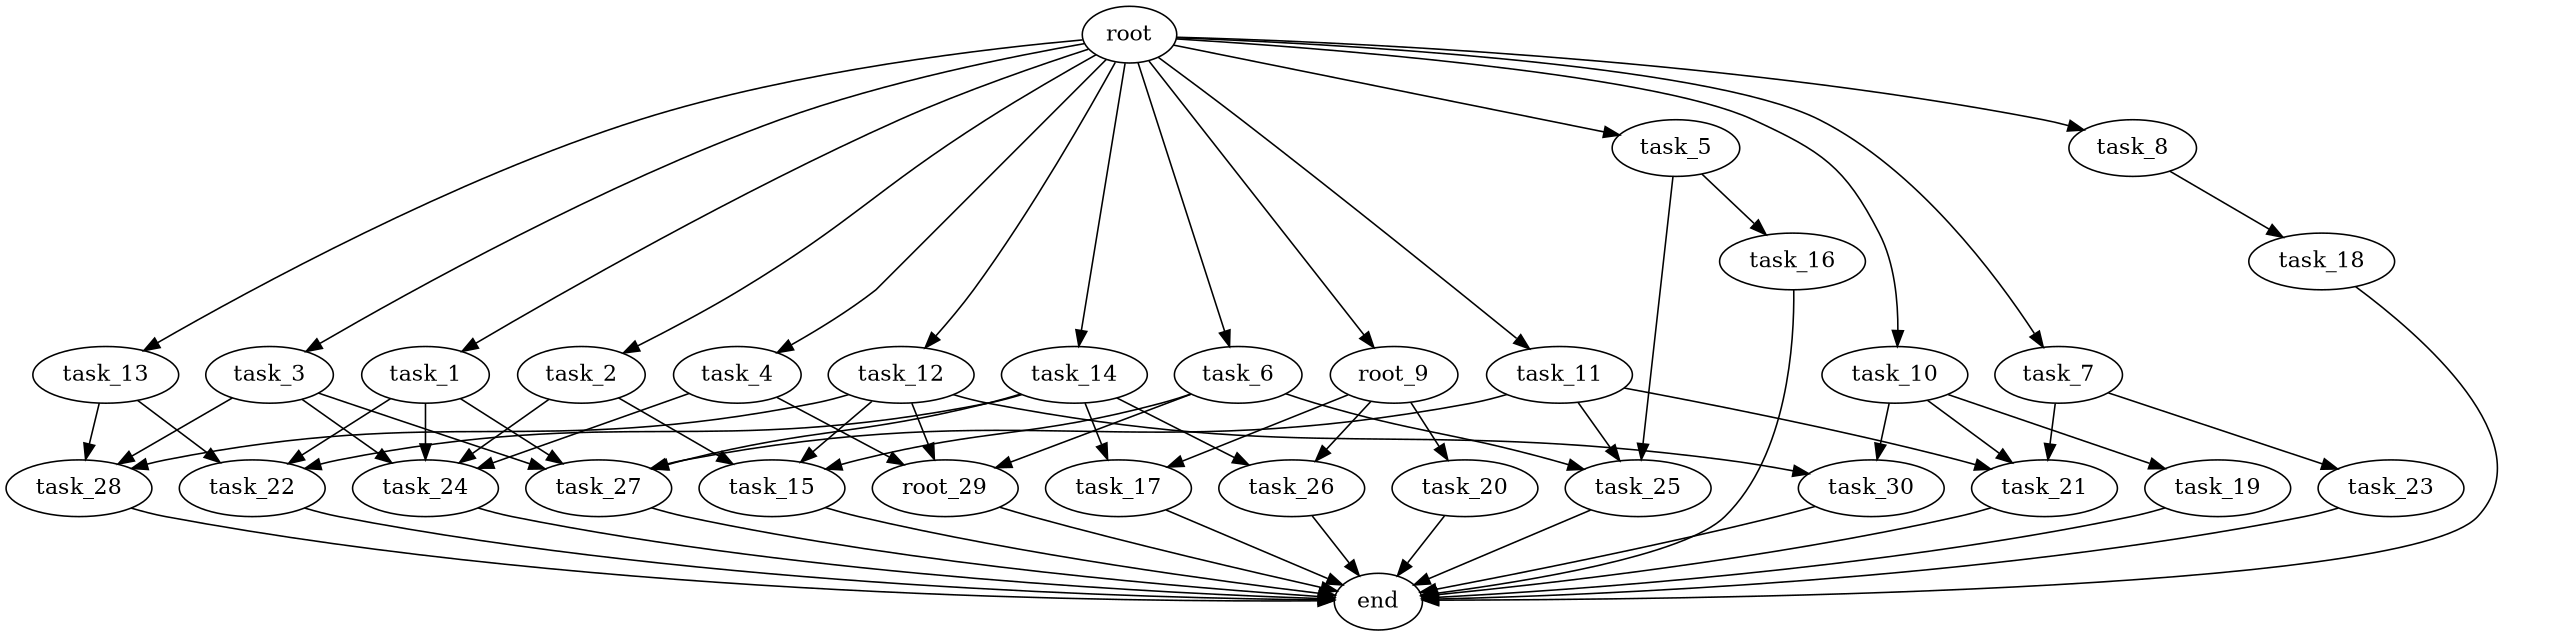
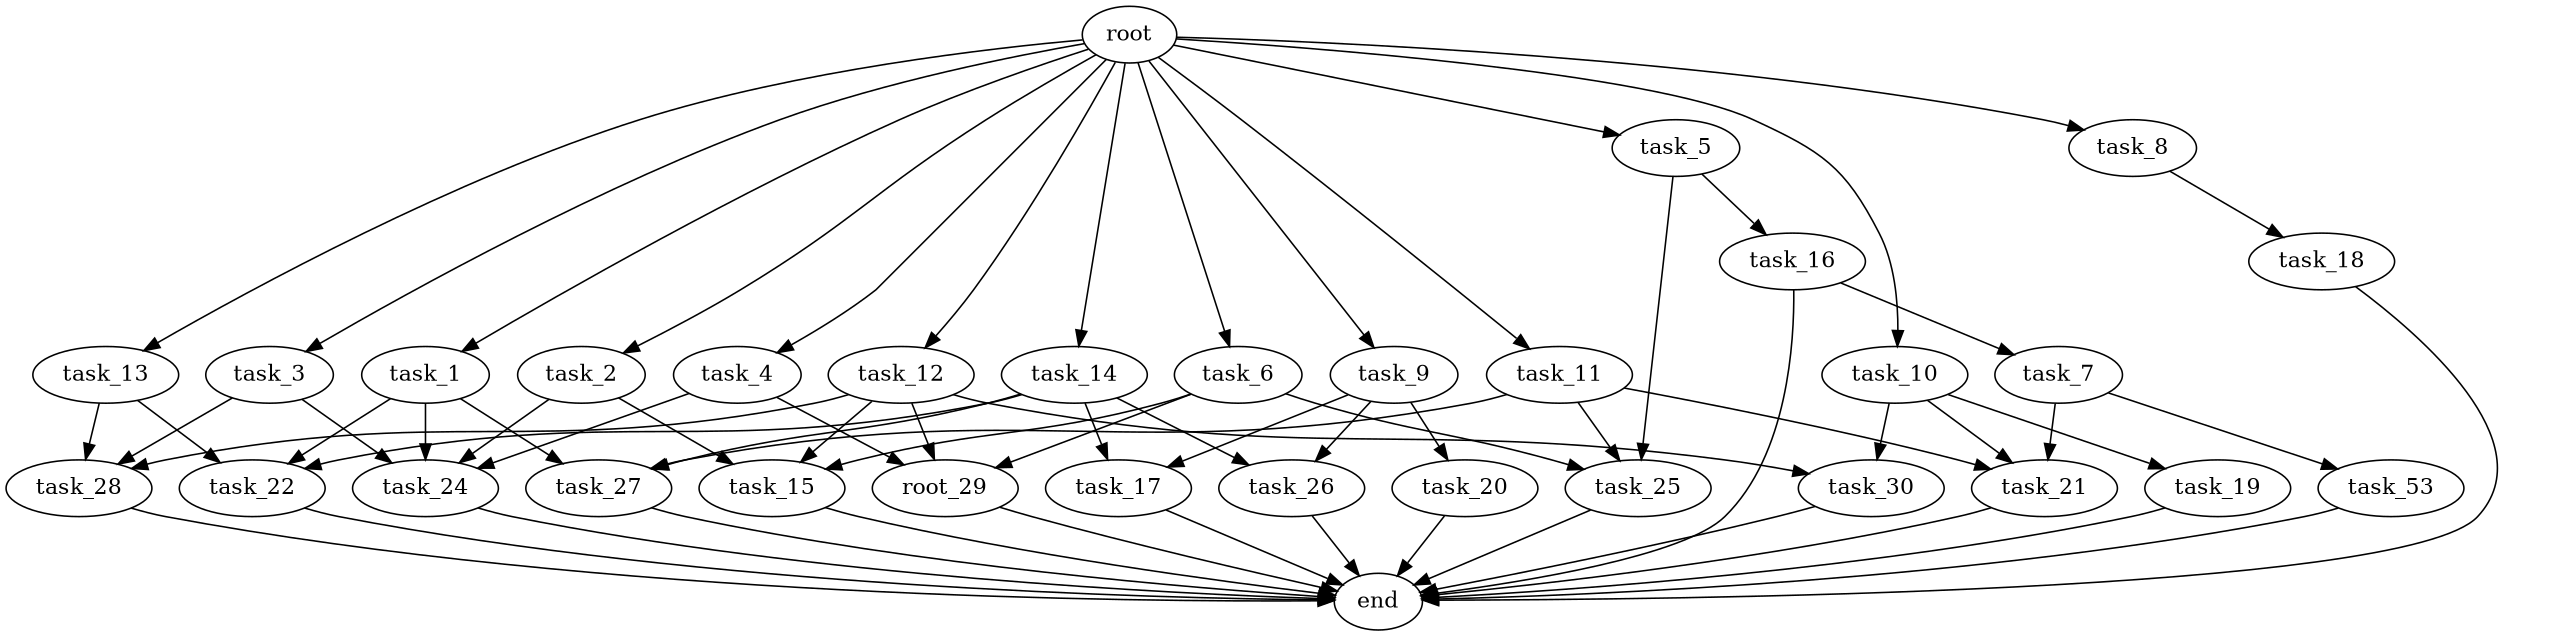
(1653, 78) -> (1920, 316)
(1394, 375) -> (1394, 375)
(403, 422) -> none
(2391, 488) -> (2391, 488)
